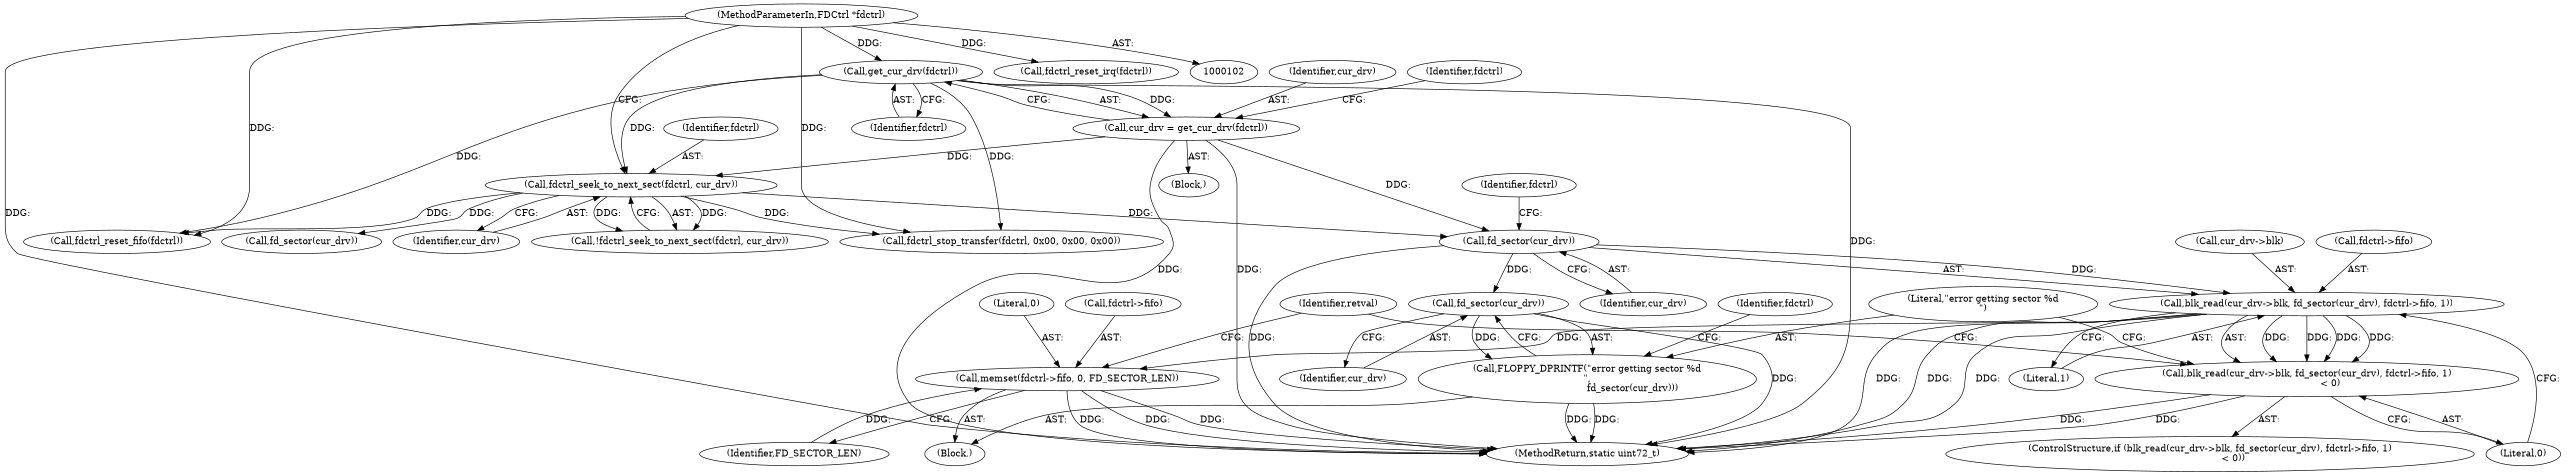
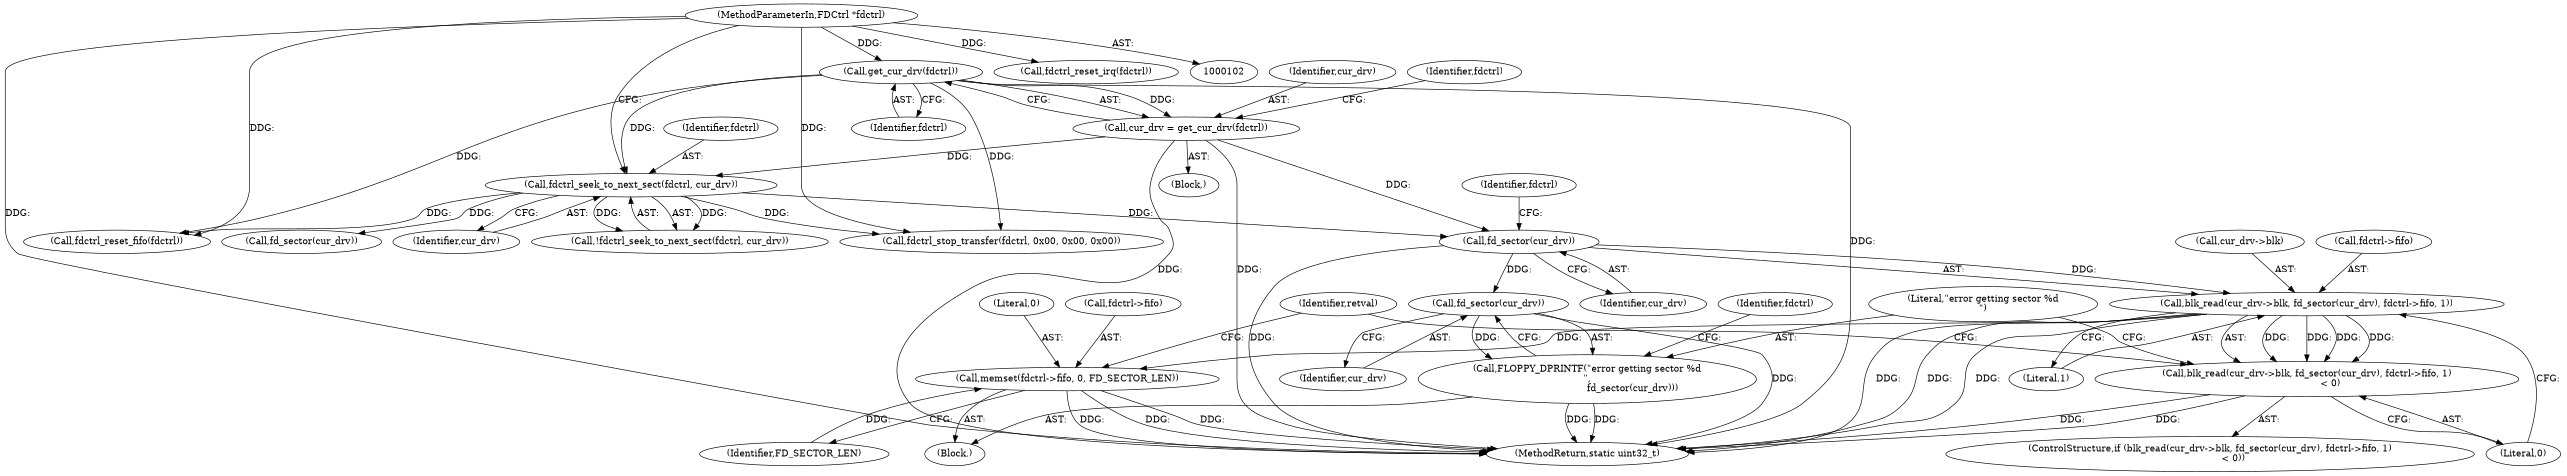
(650, 214) -> (650, 214)
(1587, 454) -> (1587, 454)
